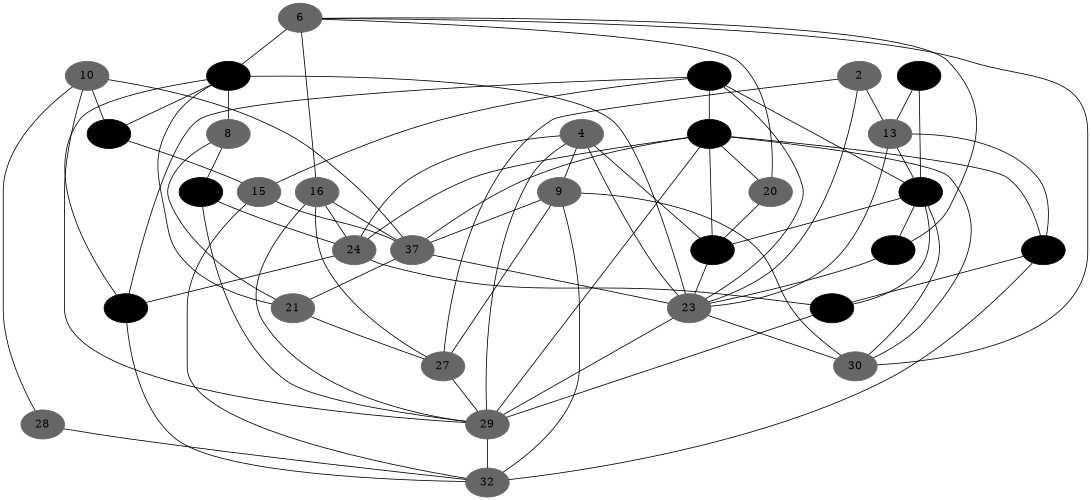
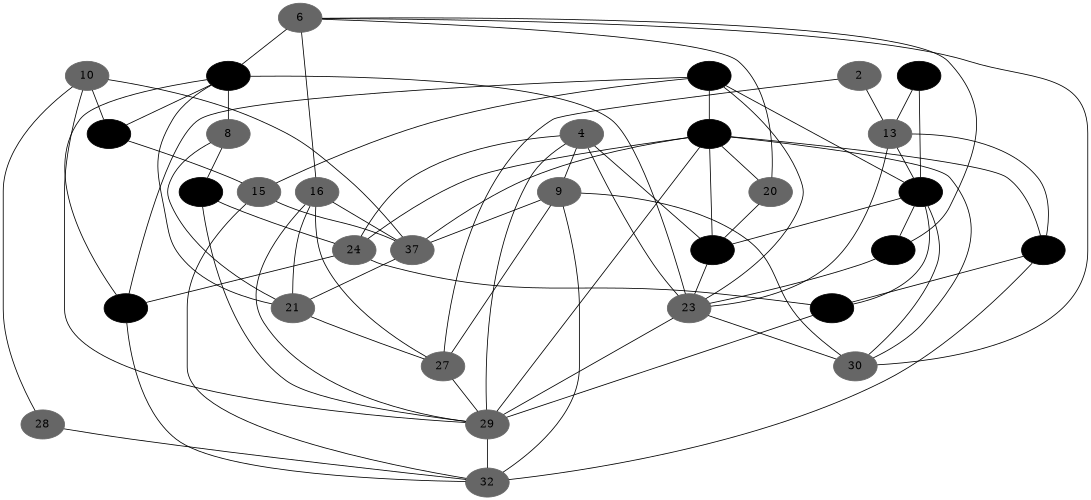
(817, 213) -> none
(332, 215) -> (296, 249)
(551, 279) -> none
